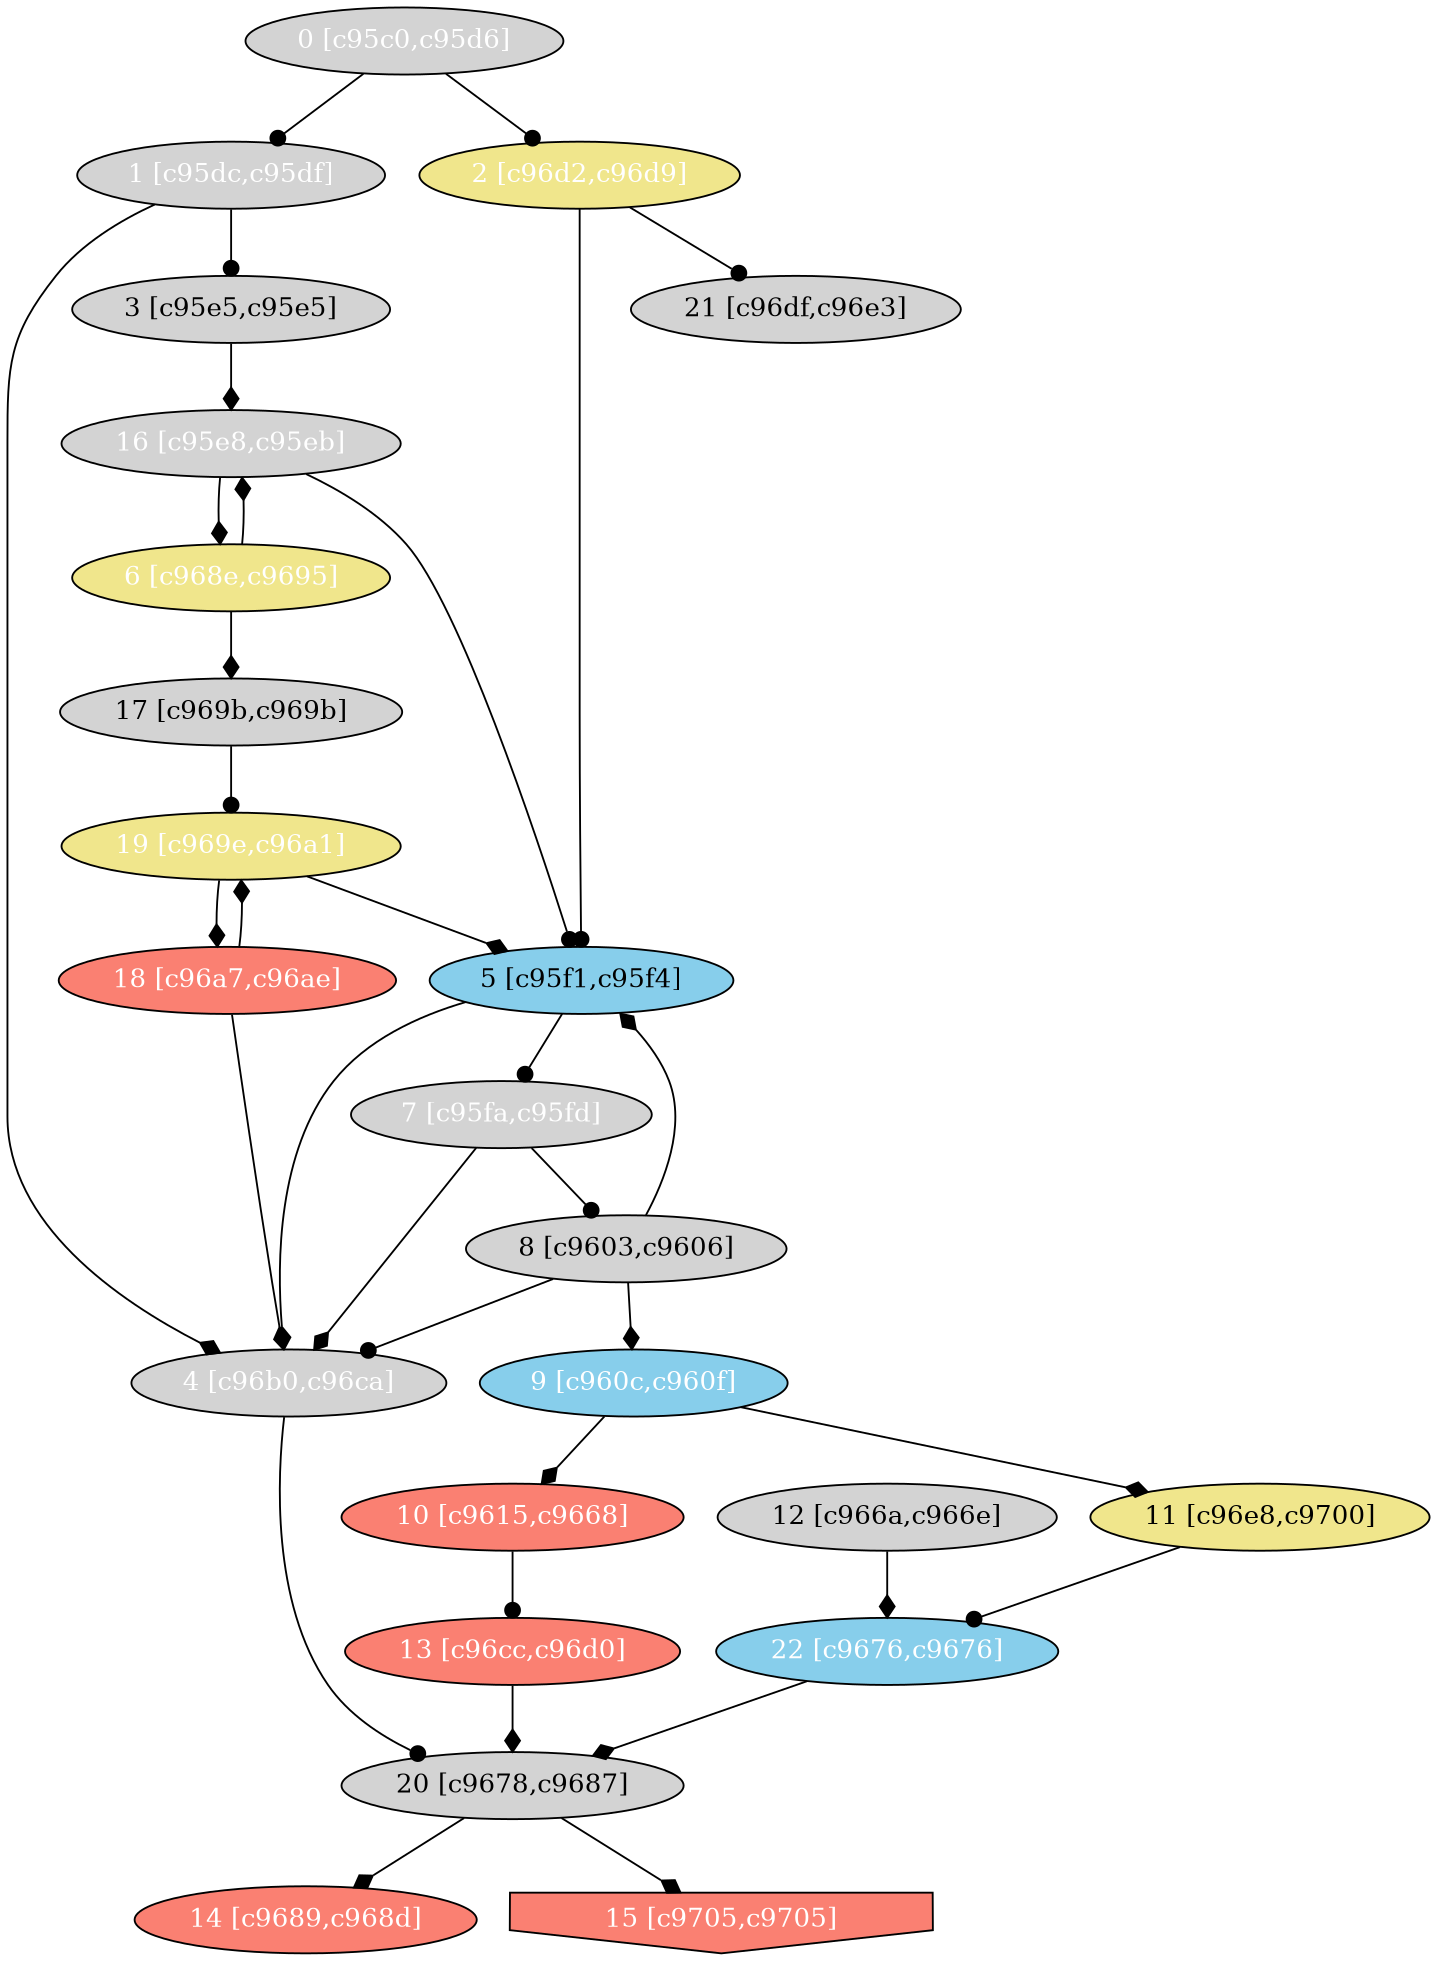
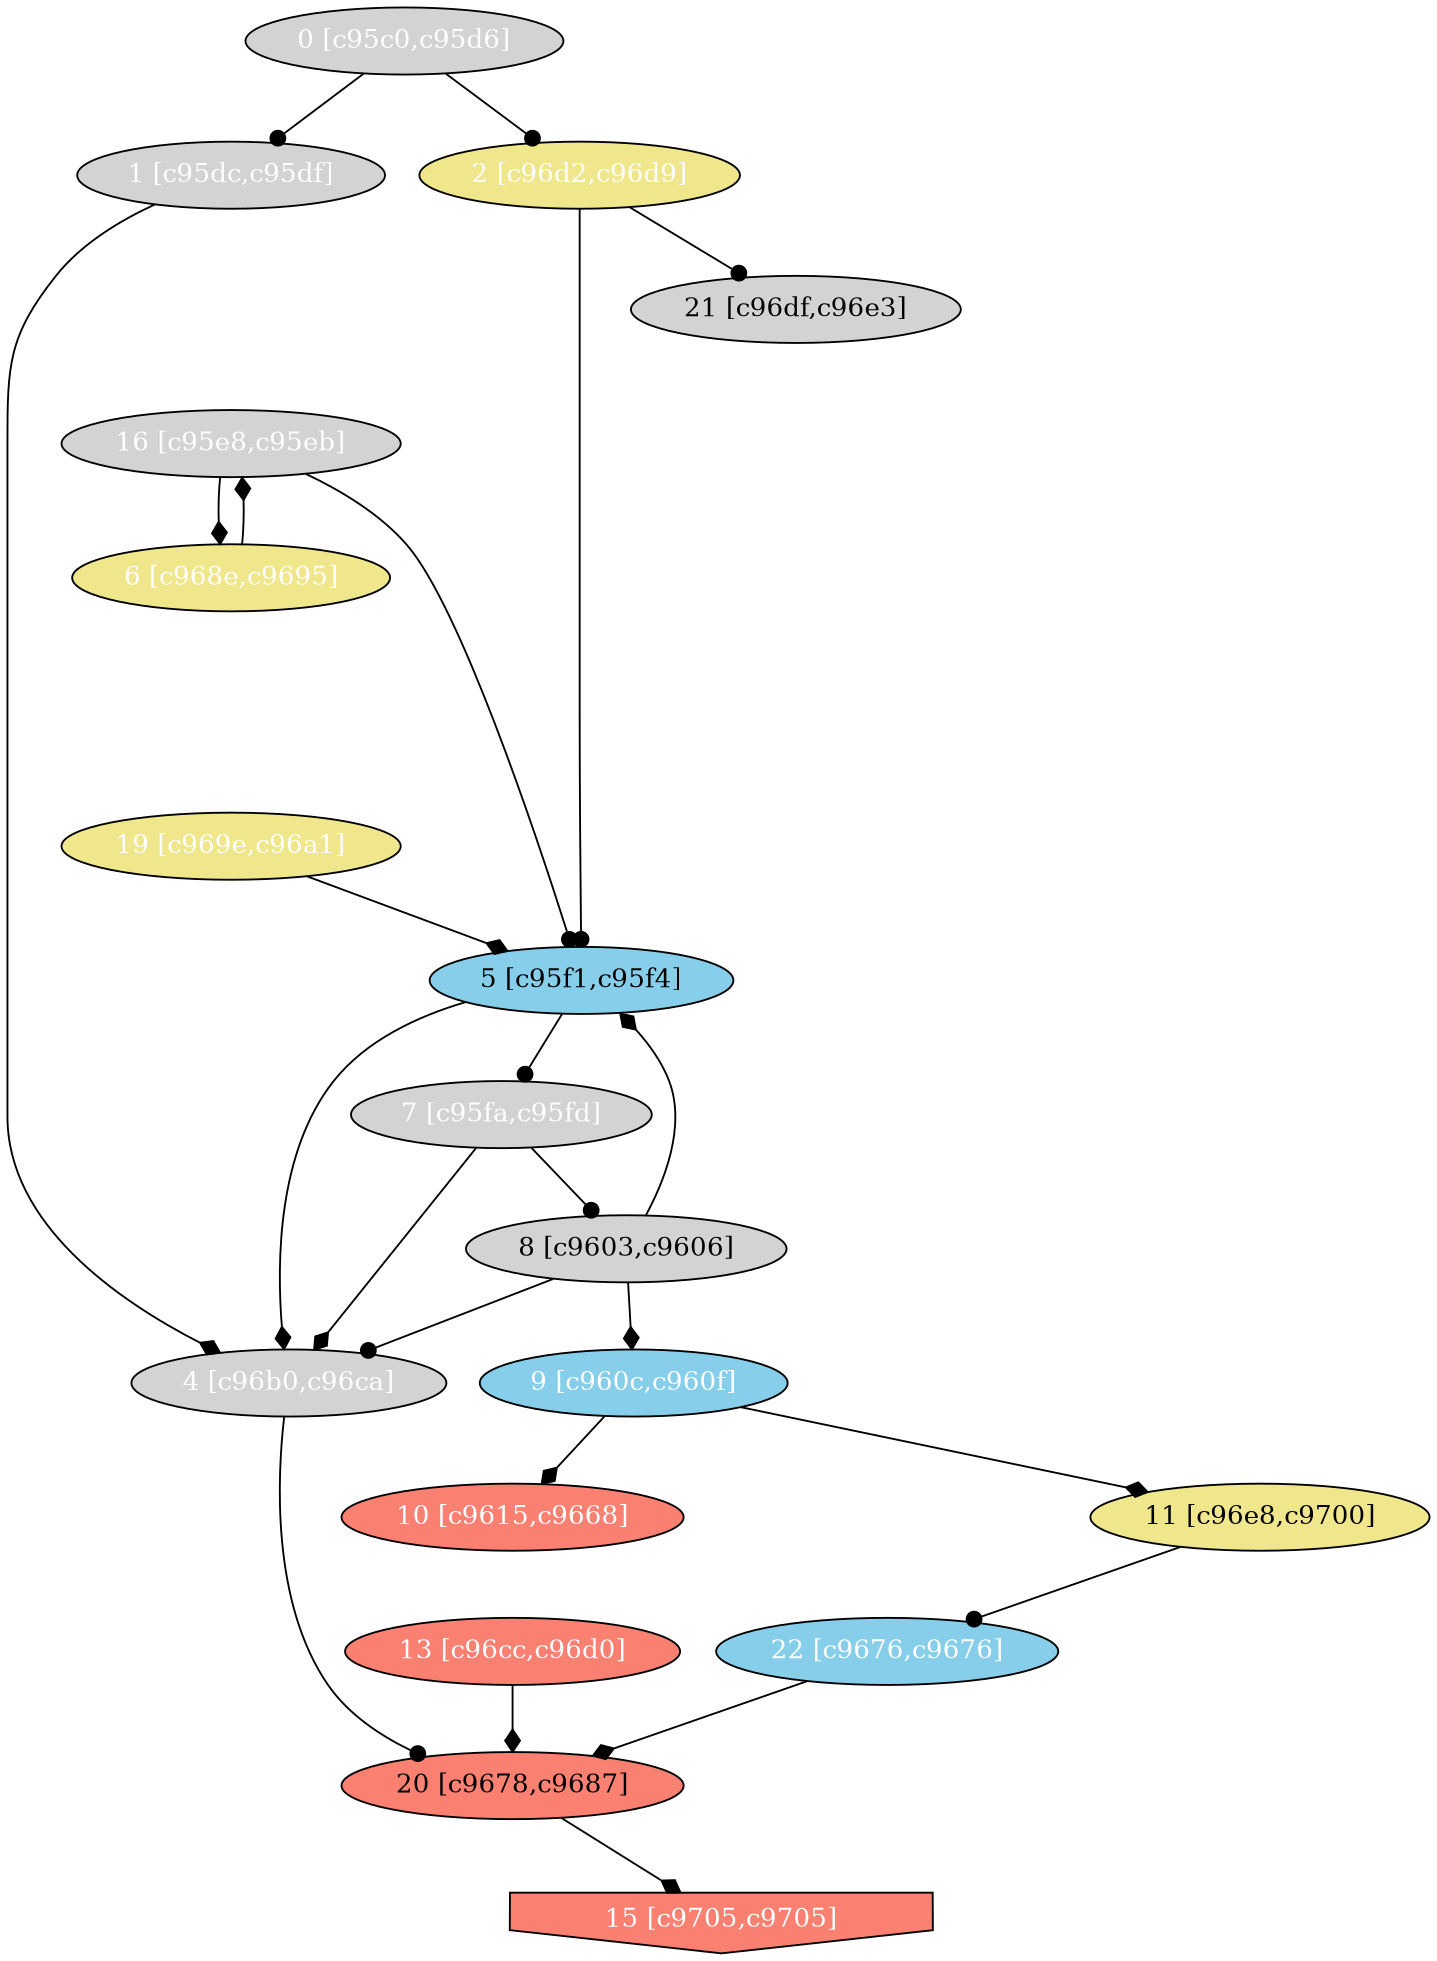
(231, 309) -> none
(231, 712) -> none
(227, 980) -> none
(887, 1517) -> none
(513, 1577) -> none
(513, 1786) -> (513, 1786)
(306, 1920) -> none
